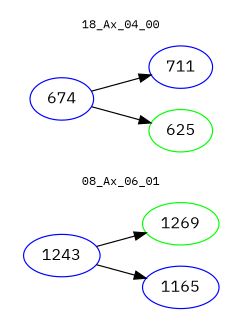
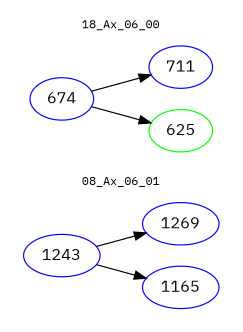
(121, 25) -> (121, 25)
(181, 224) -> (181, 224)
